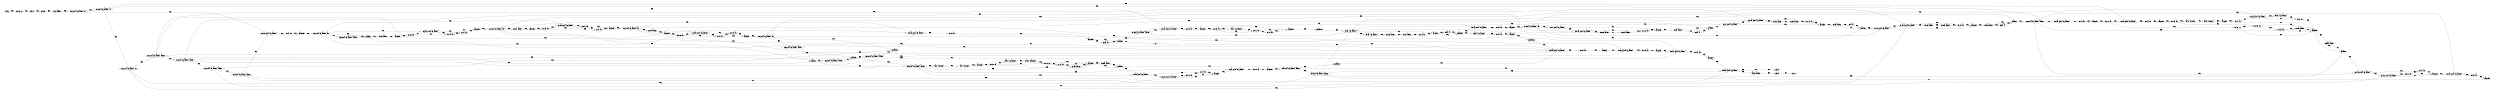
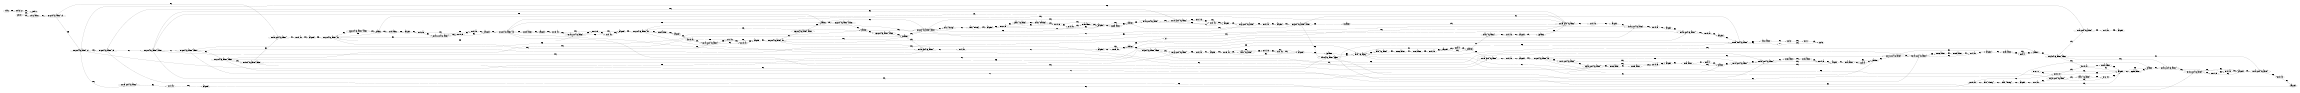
(37, 11) -> (26, 14)
(2108, 22) -> none
none -> (1813, 42)
